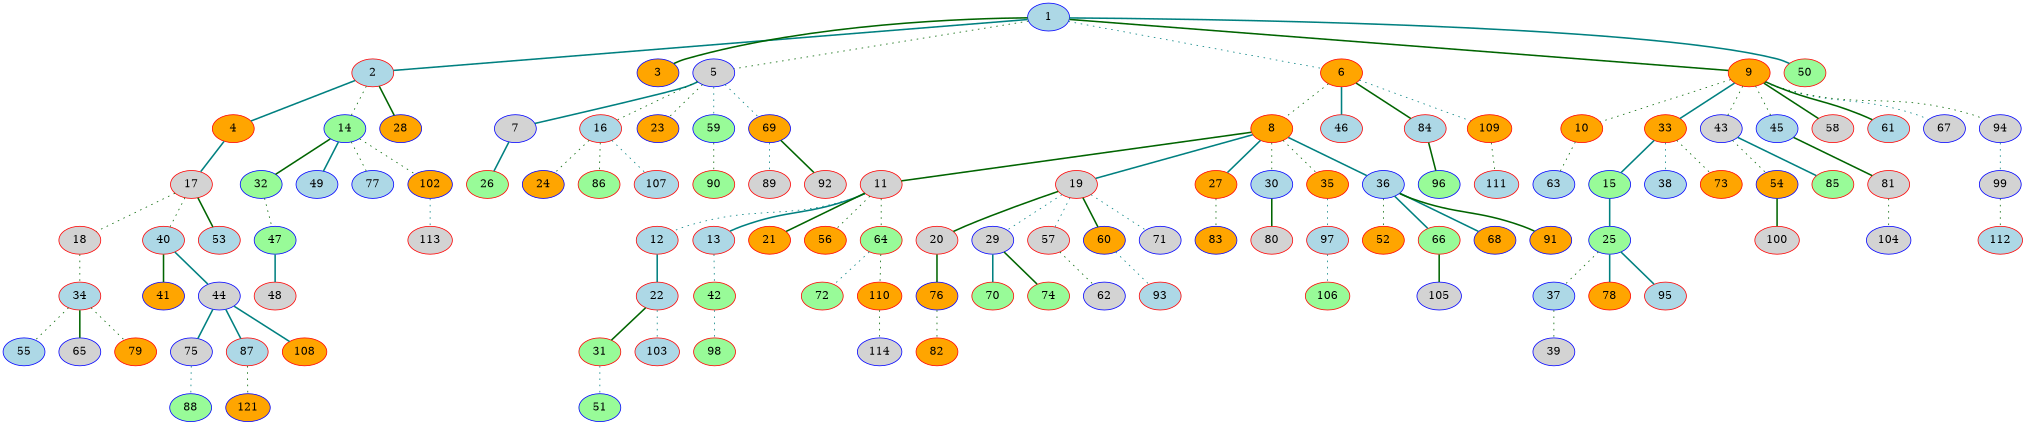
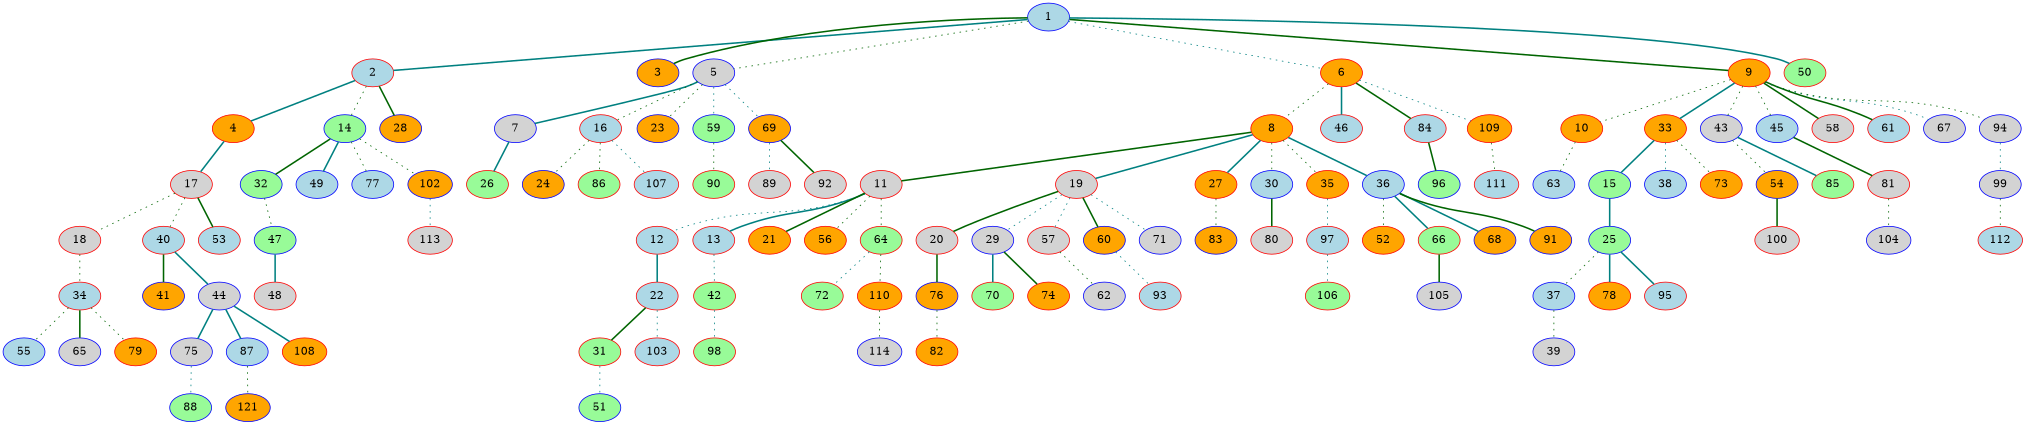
(1049, 296) -> (1049, 296)
(247, 352) -> (247, 352)
